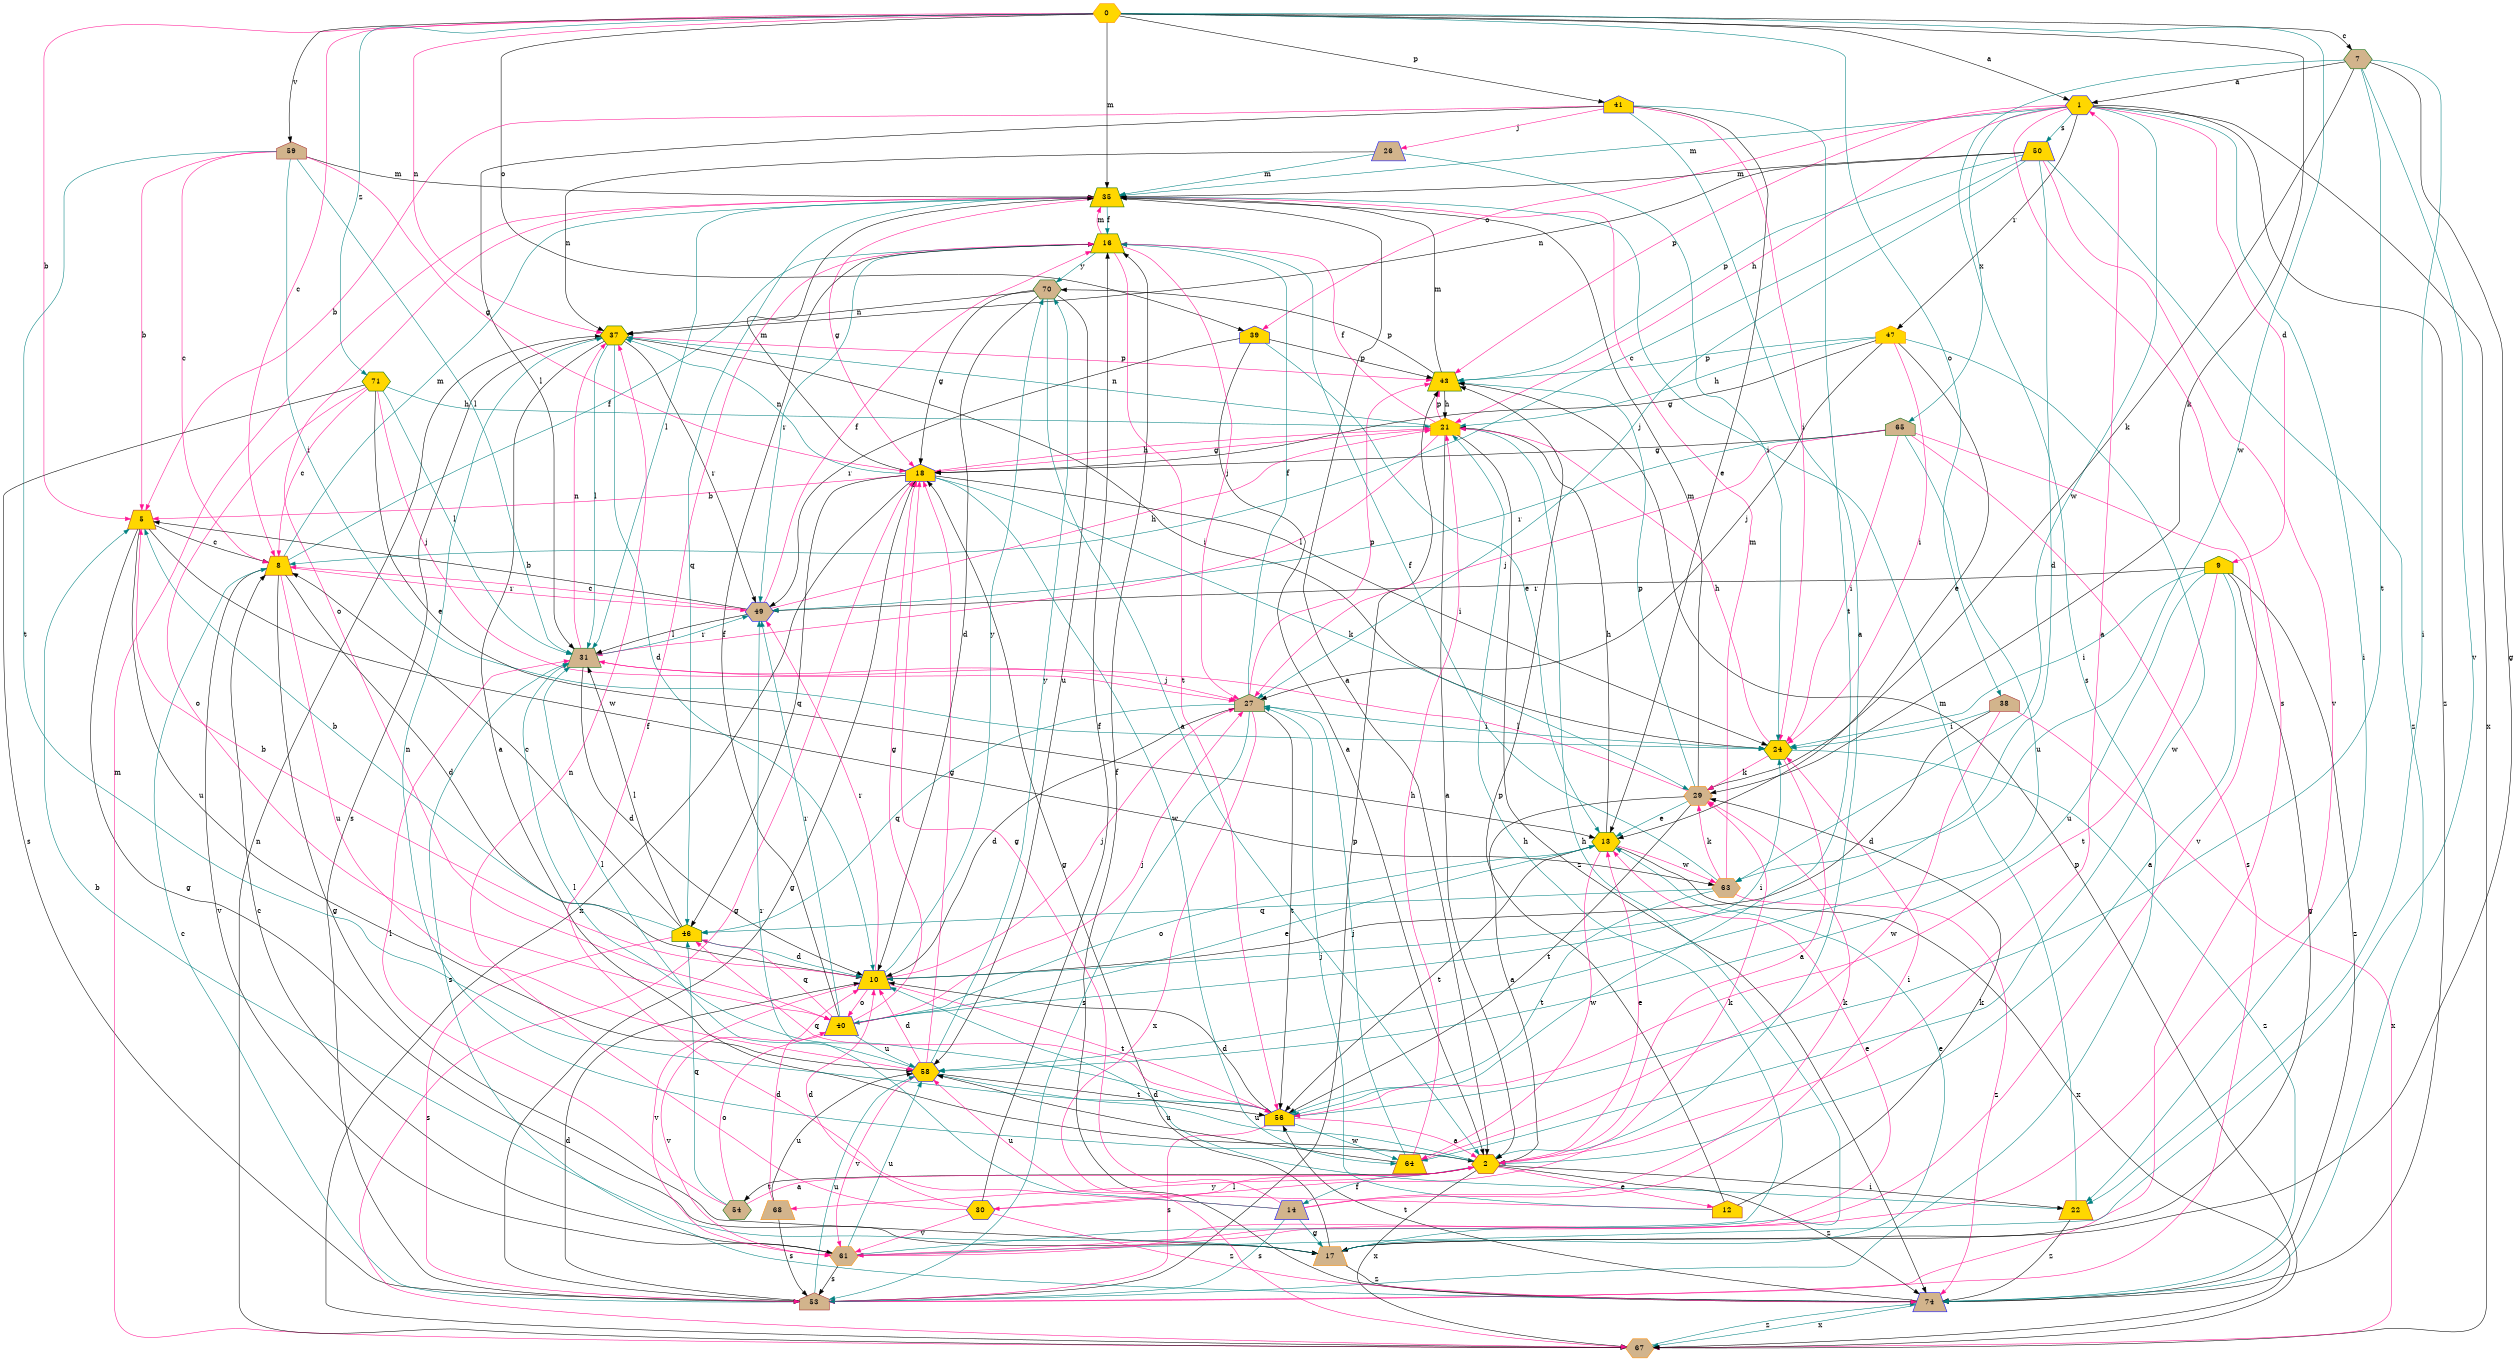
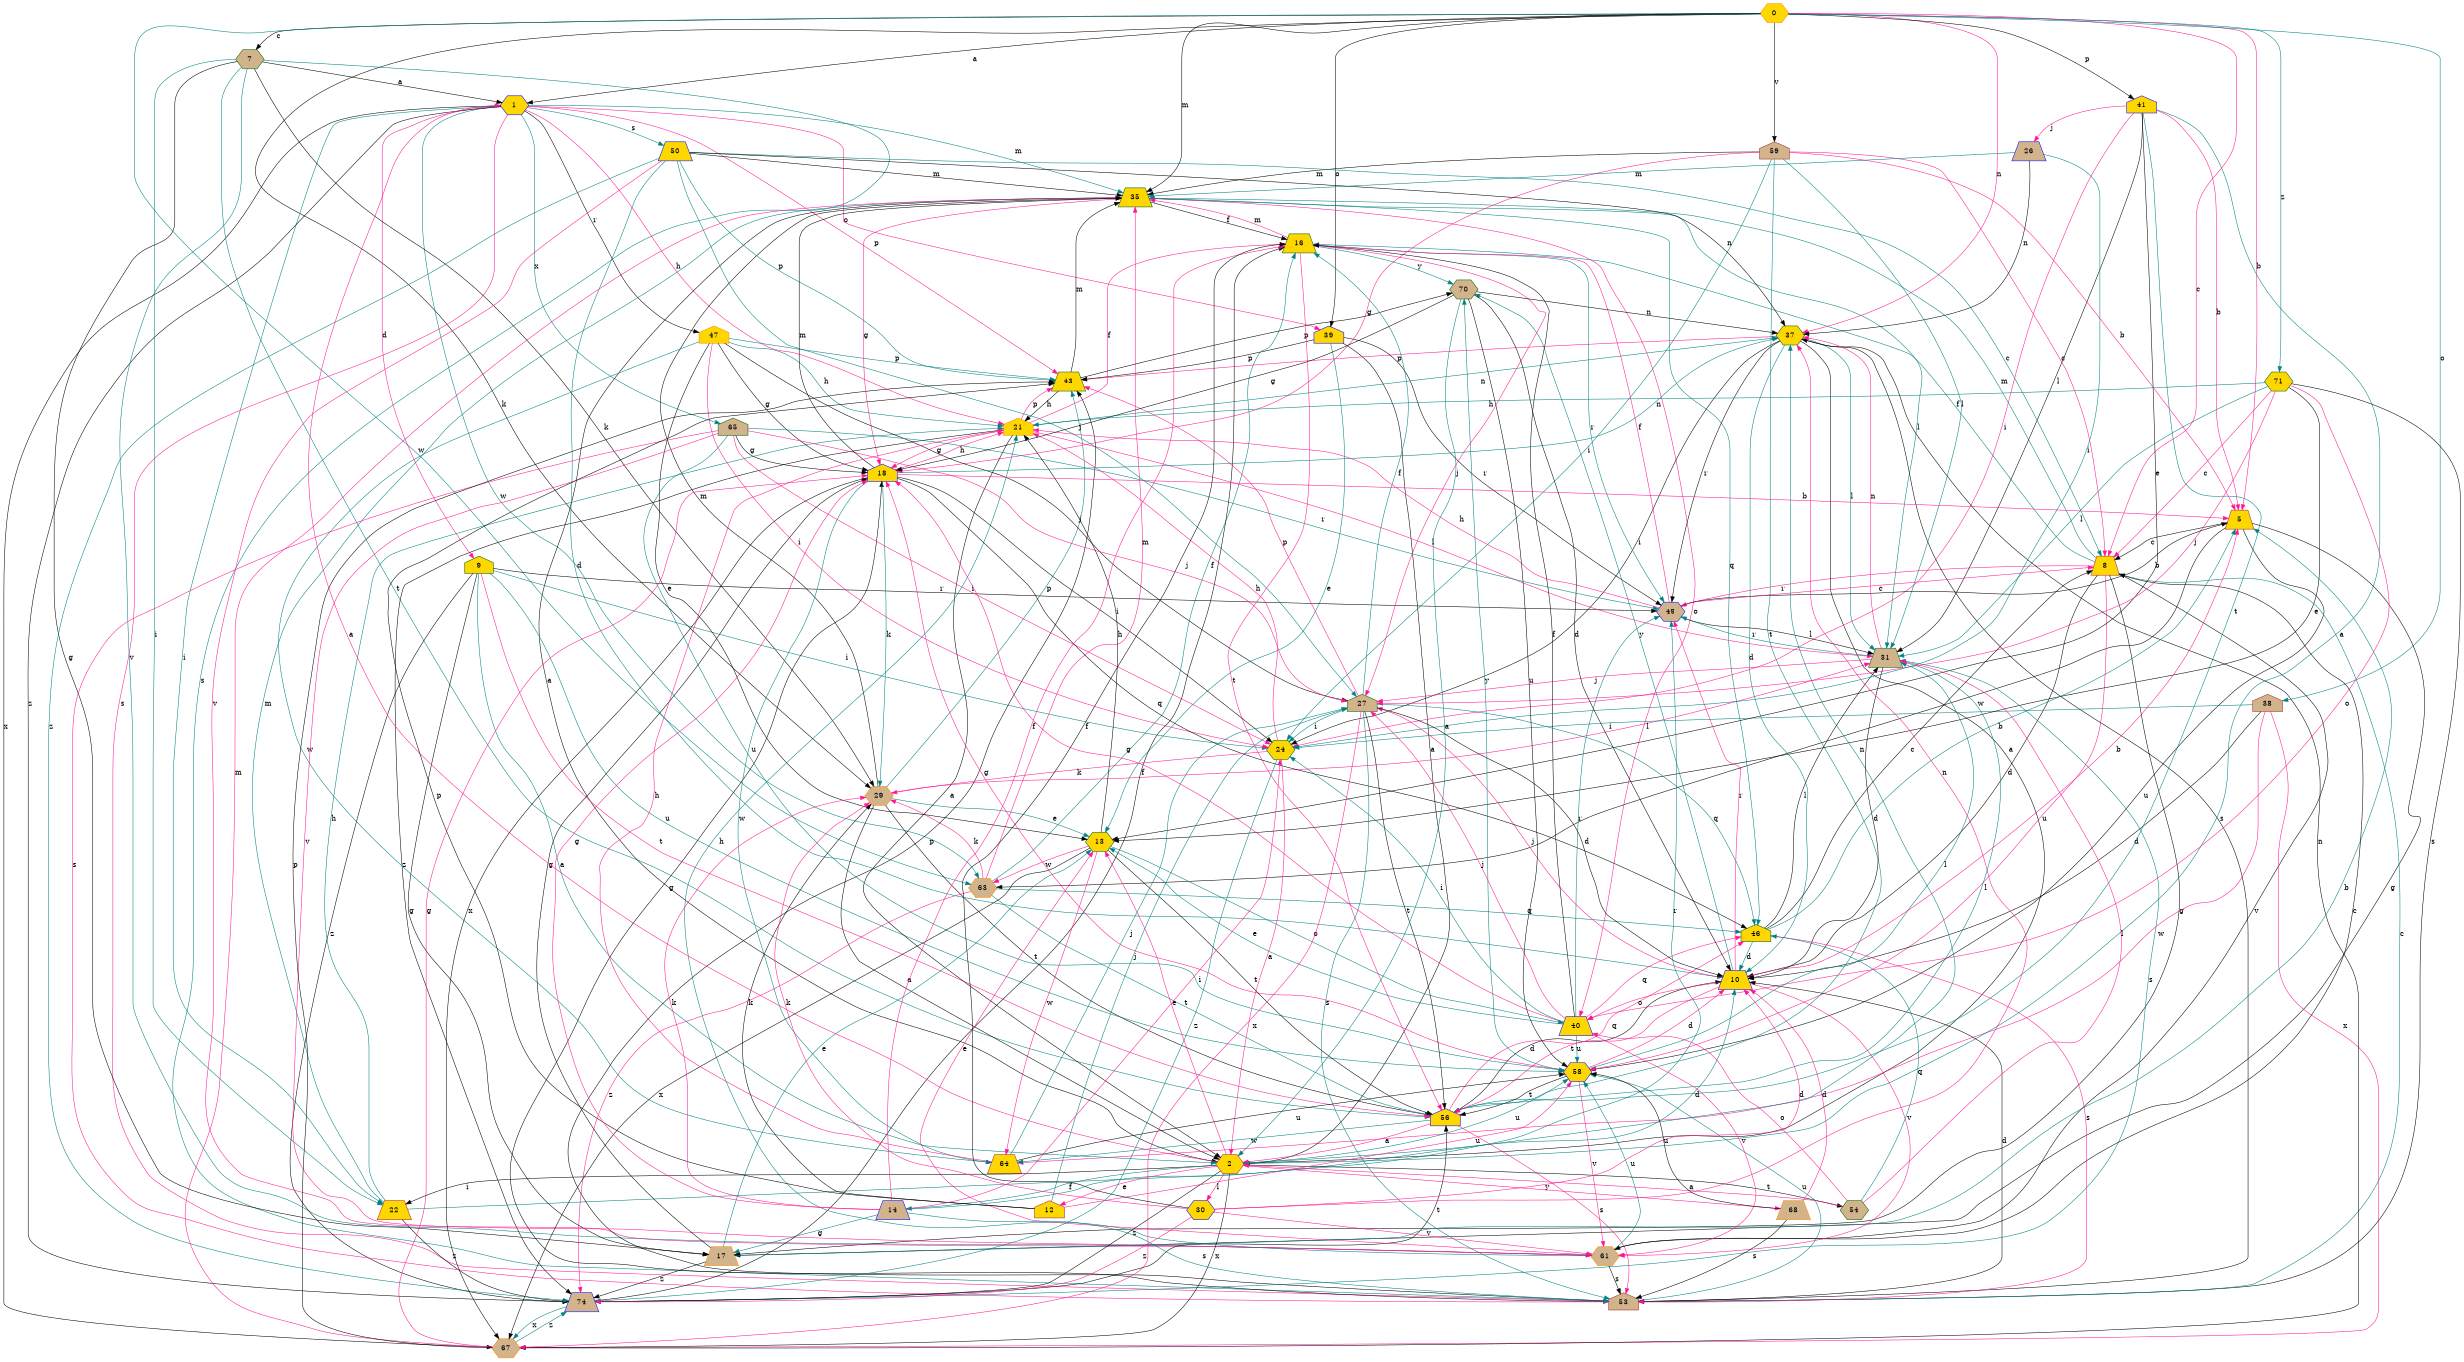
(1107, 218) -> (1216, 220)
(1784, 1050) -> (375, 572)
